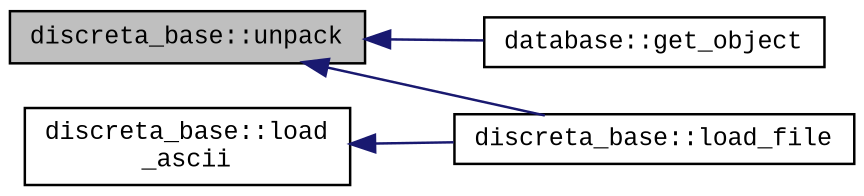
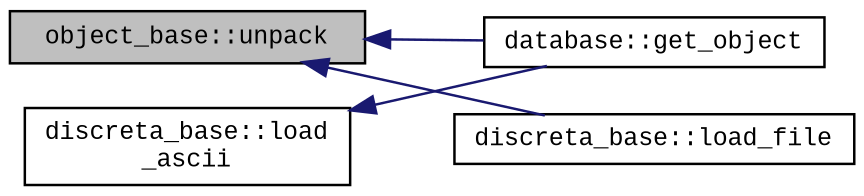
(187, 37) -> (187, 37)
(415, 143) -> (470, 83)
